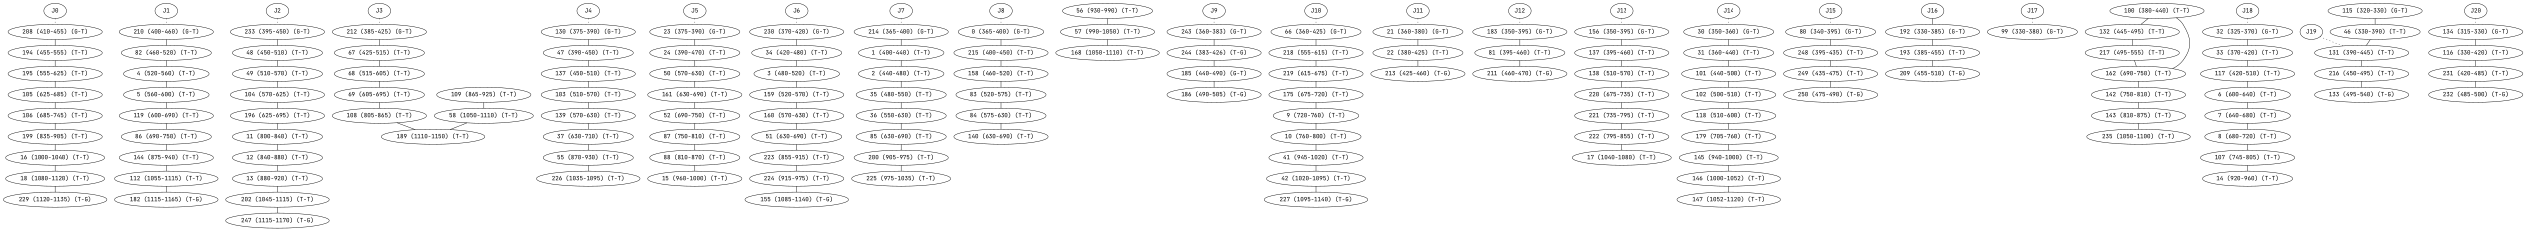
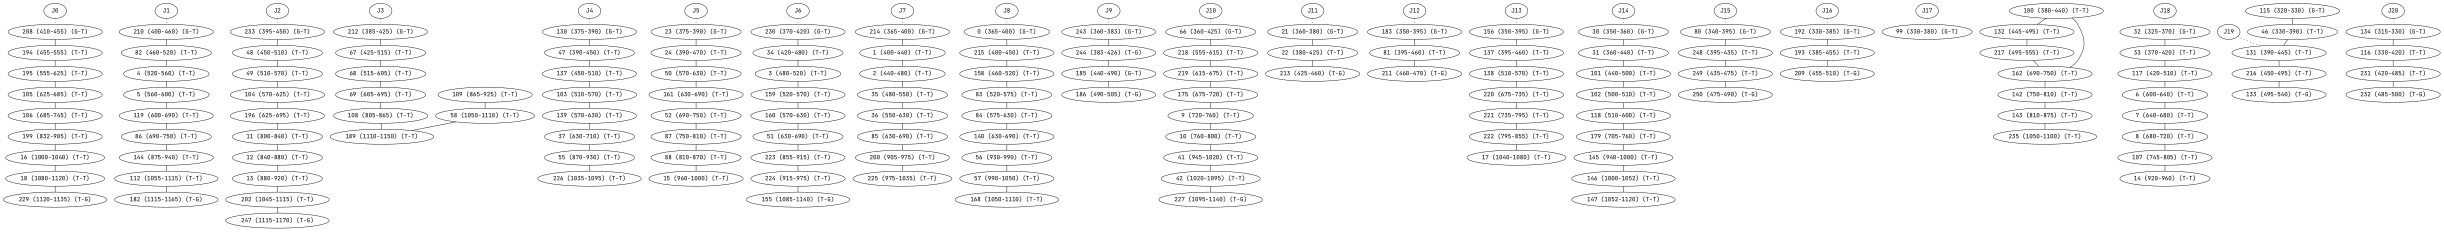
(1933, 21) -> (1827, 21)
(55, 137) -> (55, 137)
none -> (1007, 147)
